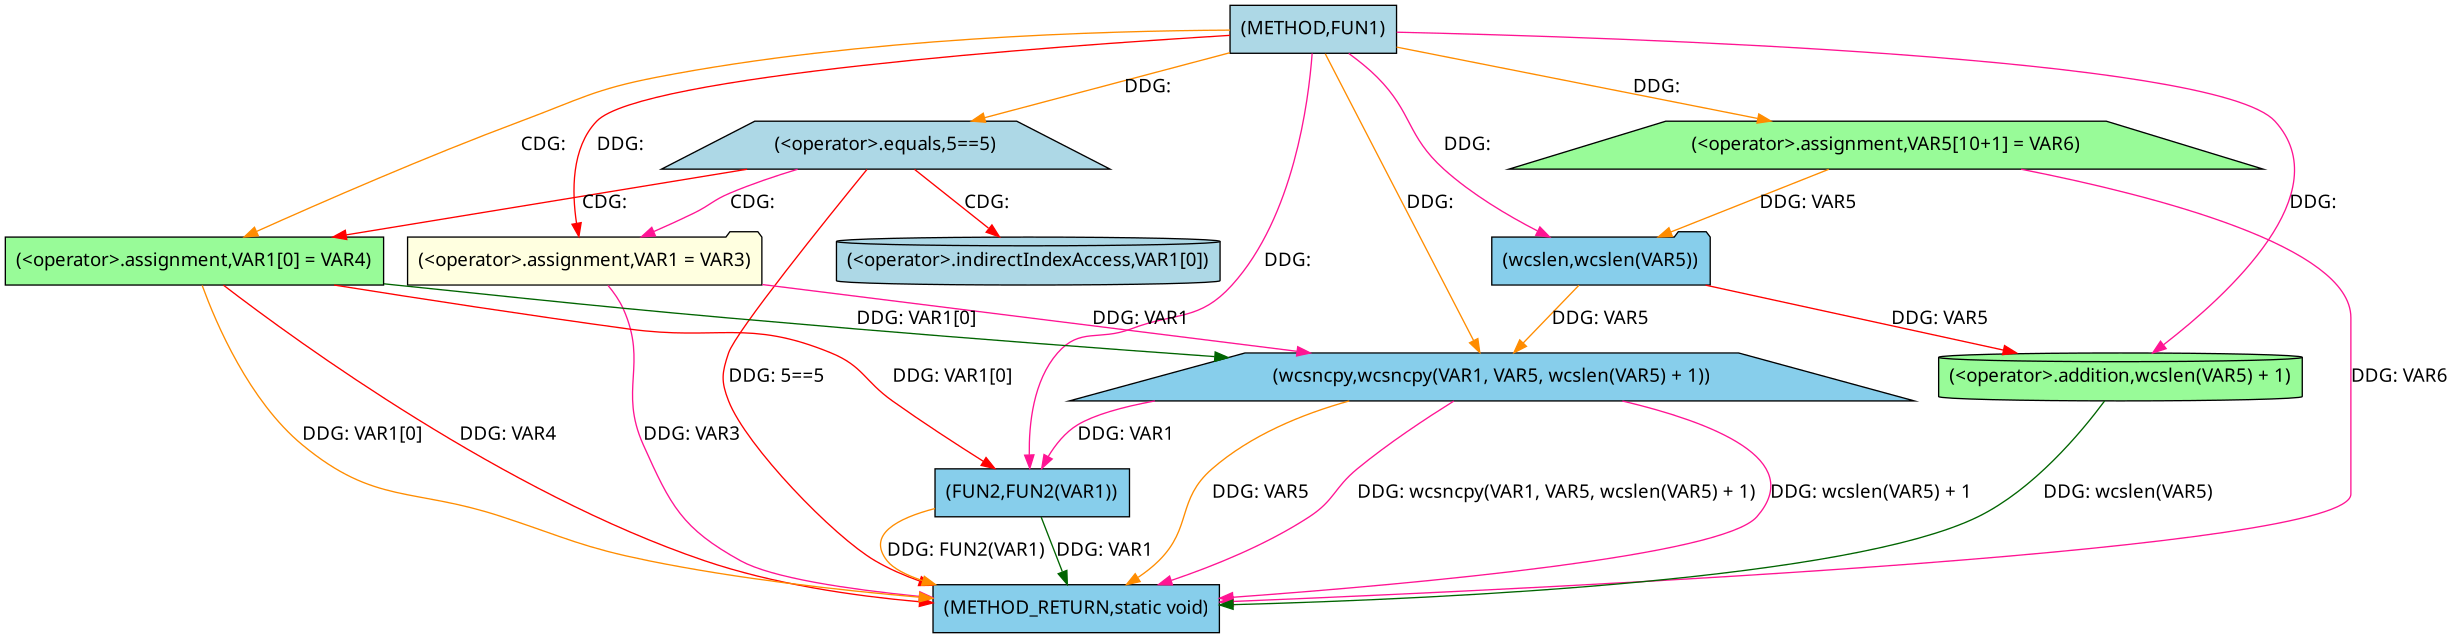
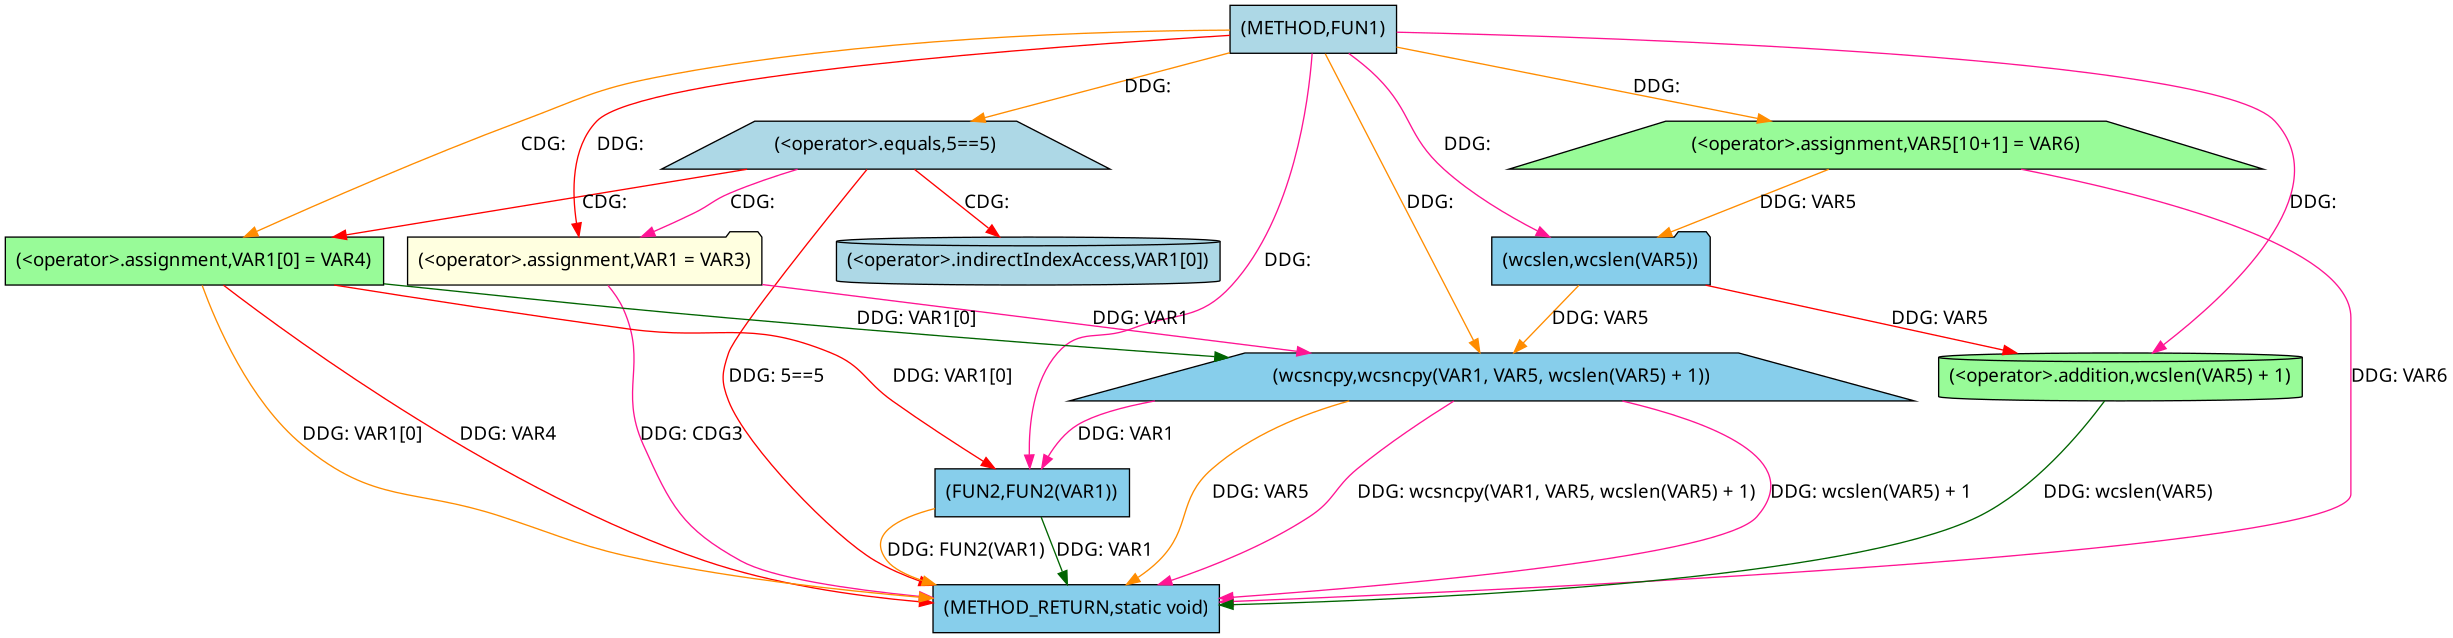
(692, 435) -> (692, 435)
